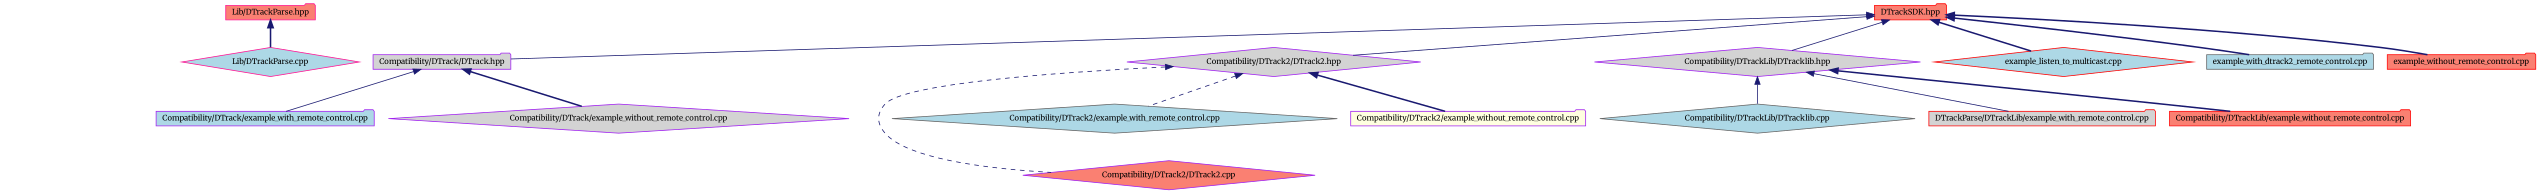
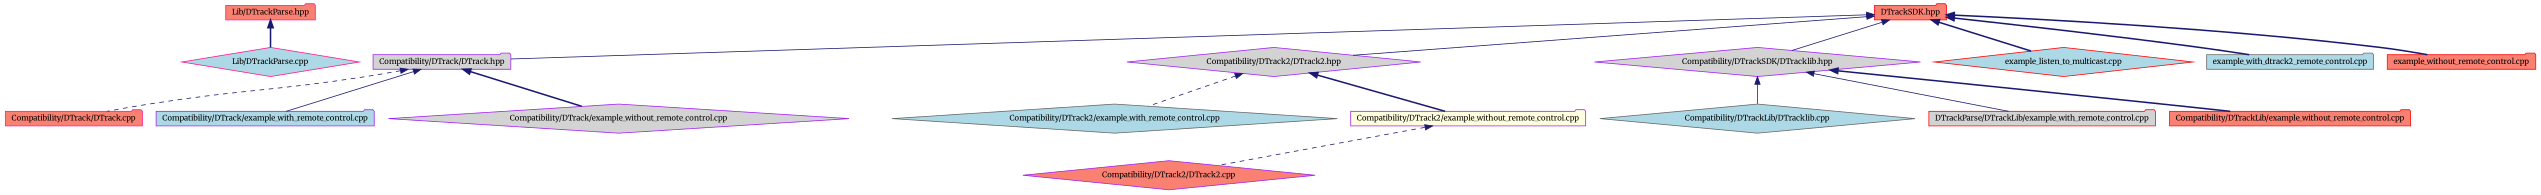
(1757, 62) -> (1757, 62)
(922, 90) -> (1321, 146)
none -> (74, 119)
